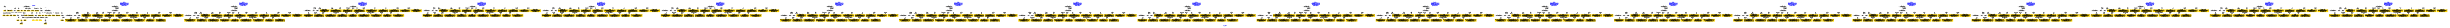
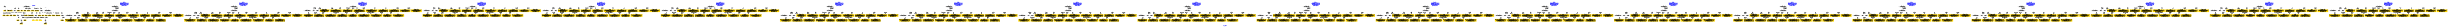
(21, 20) -> (21, 20)
